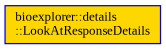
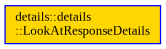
(83, 25) -> (83, 25)
